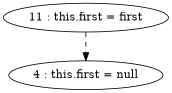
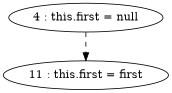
(86, 42) -> (86, 42)
